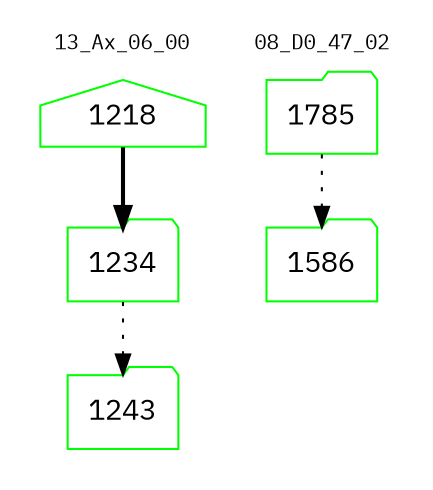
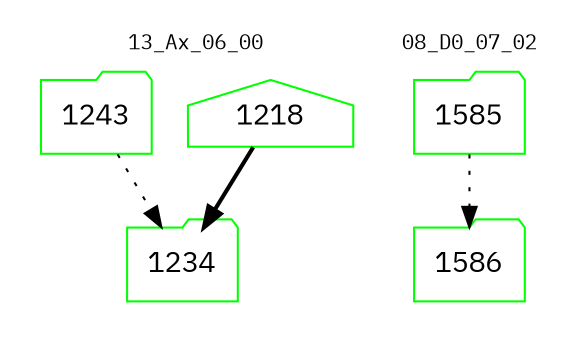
(323, 44) -> (470, 44)
(322, 117) -> (469, 117)
(123, 328) -> (134, 182)
